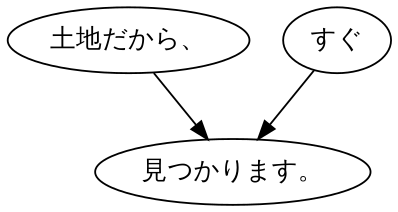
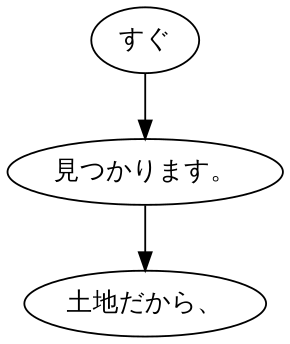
(175, 99) -> (145, 229)
